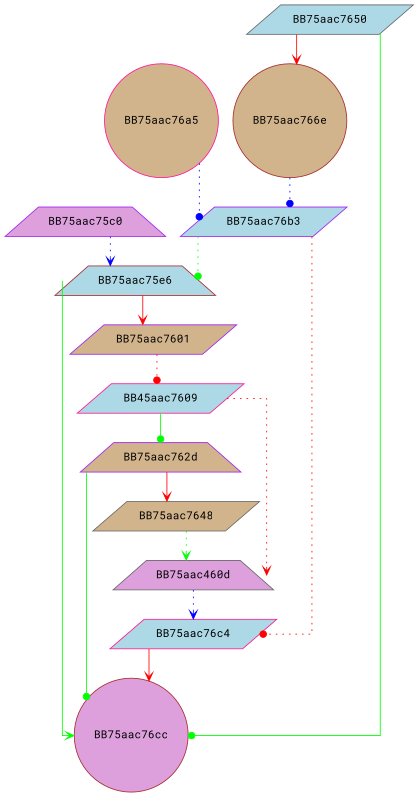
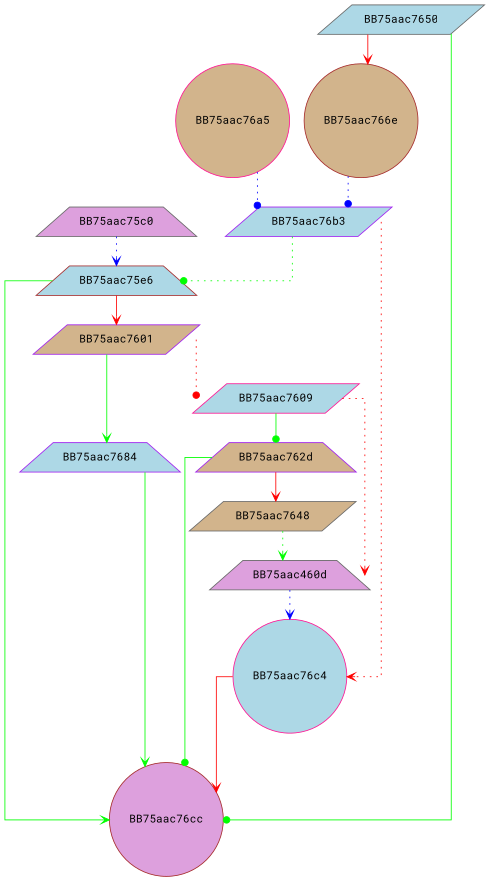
(85, 222) -> (116, 222)
(161, 398) -> (276, 398)
none -> (100, 457)
(312, 458) -> (381, 462)
(193, 634) -> (290, 676)
